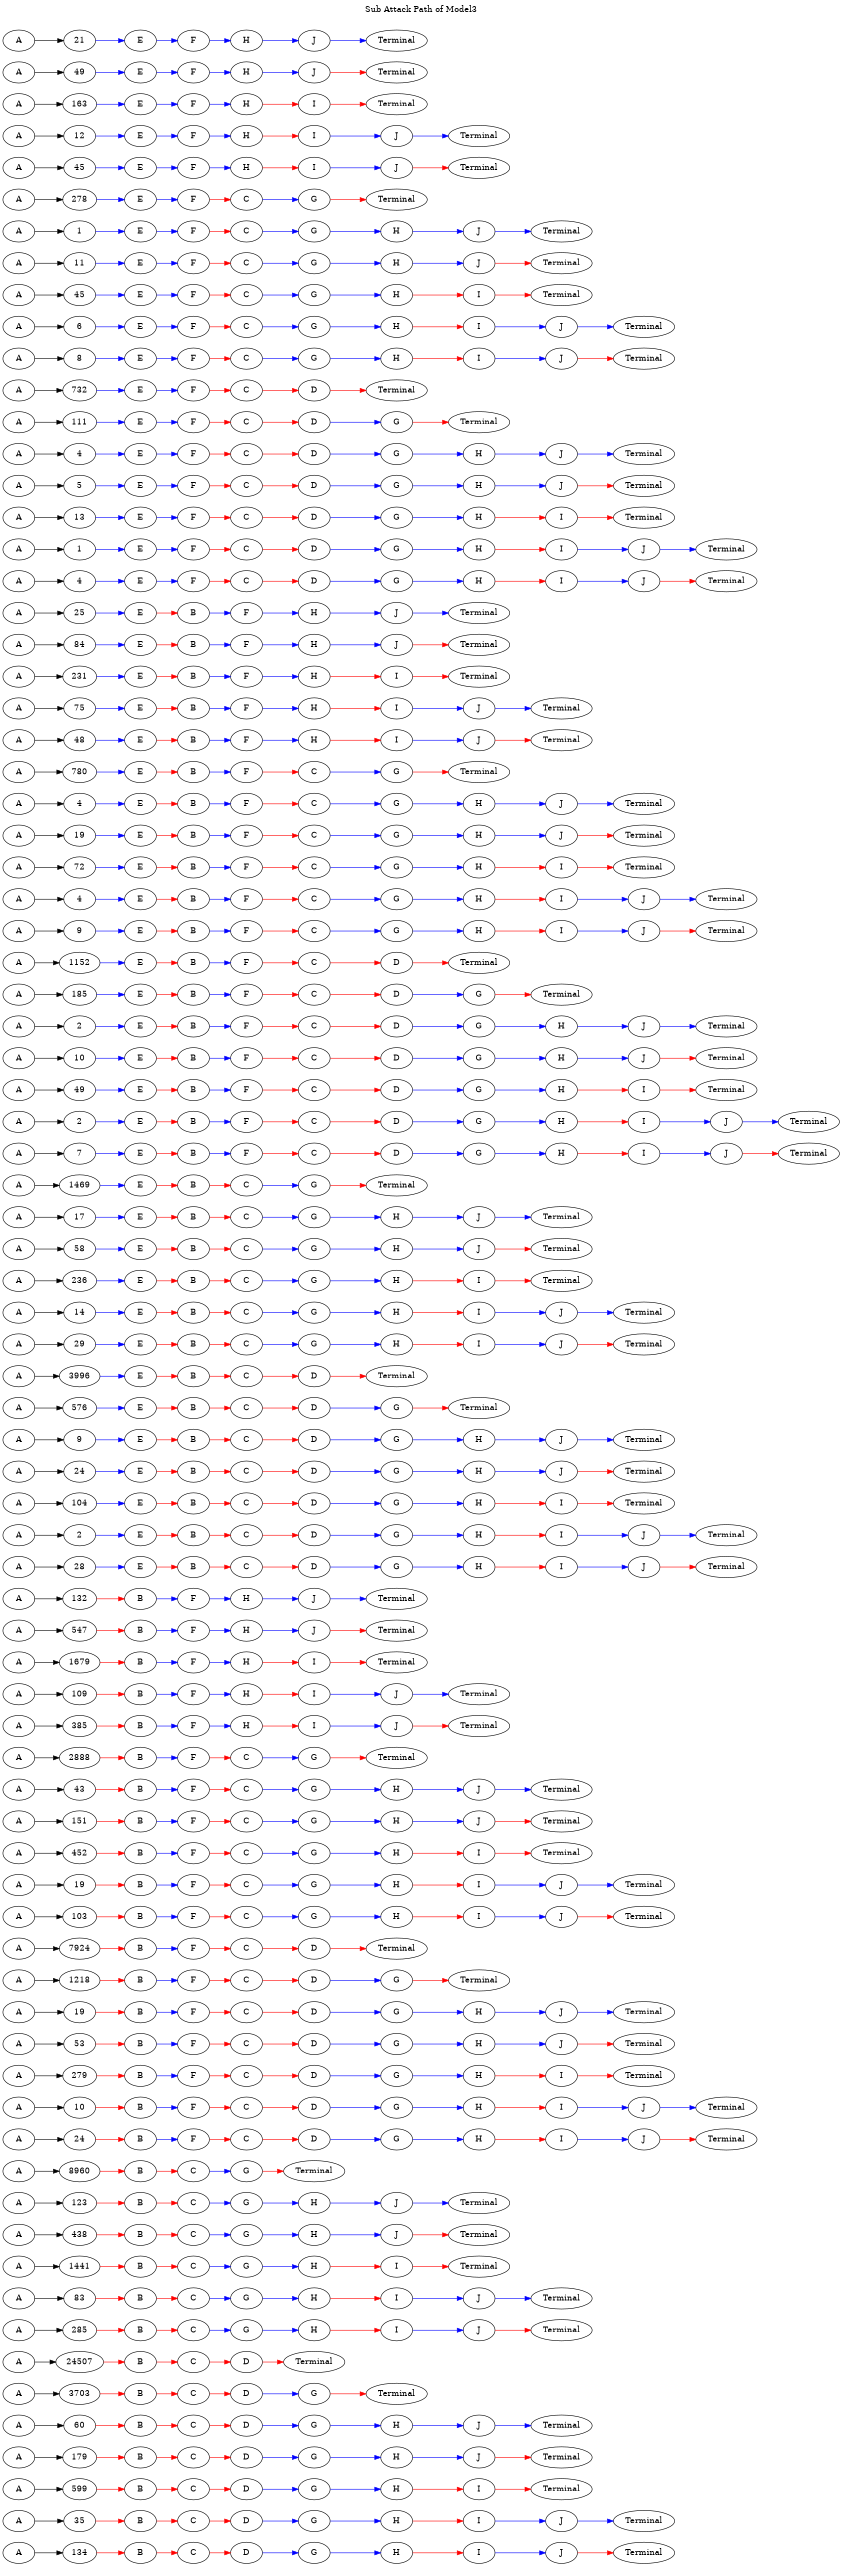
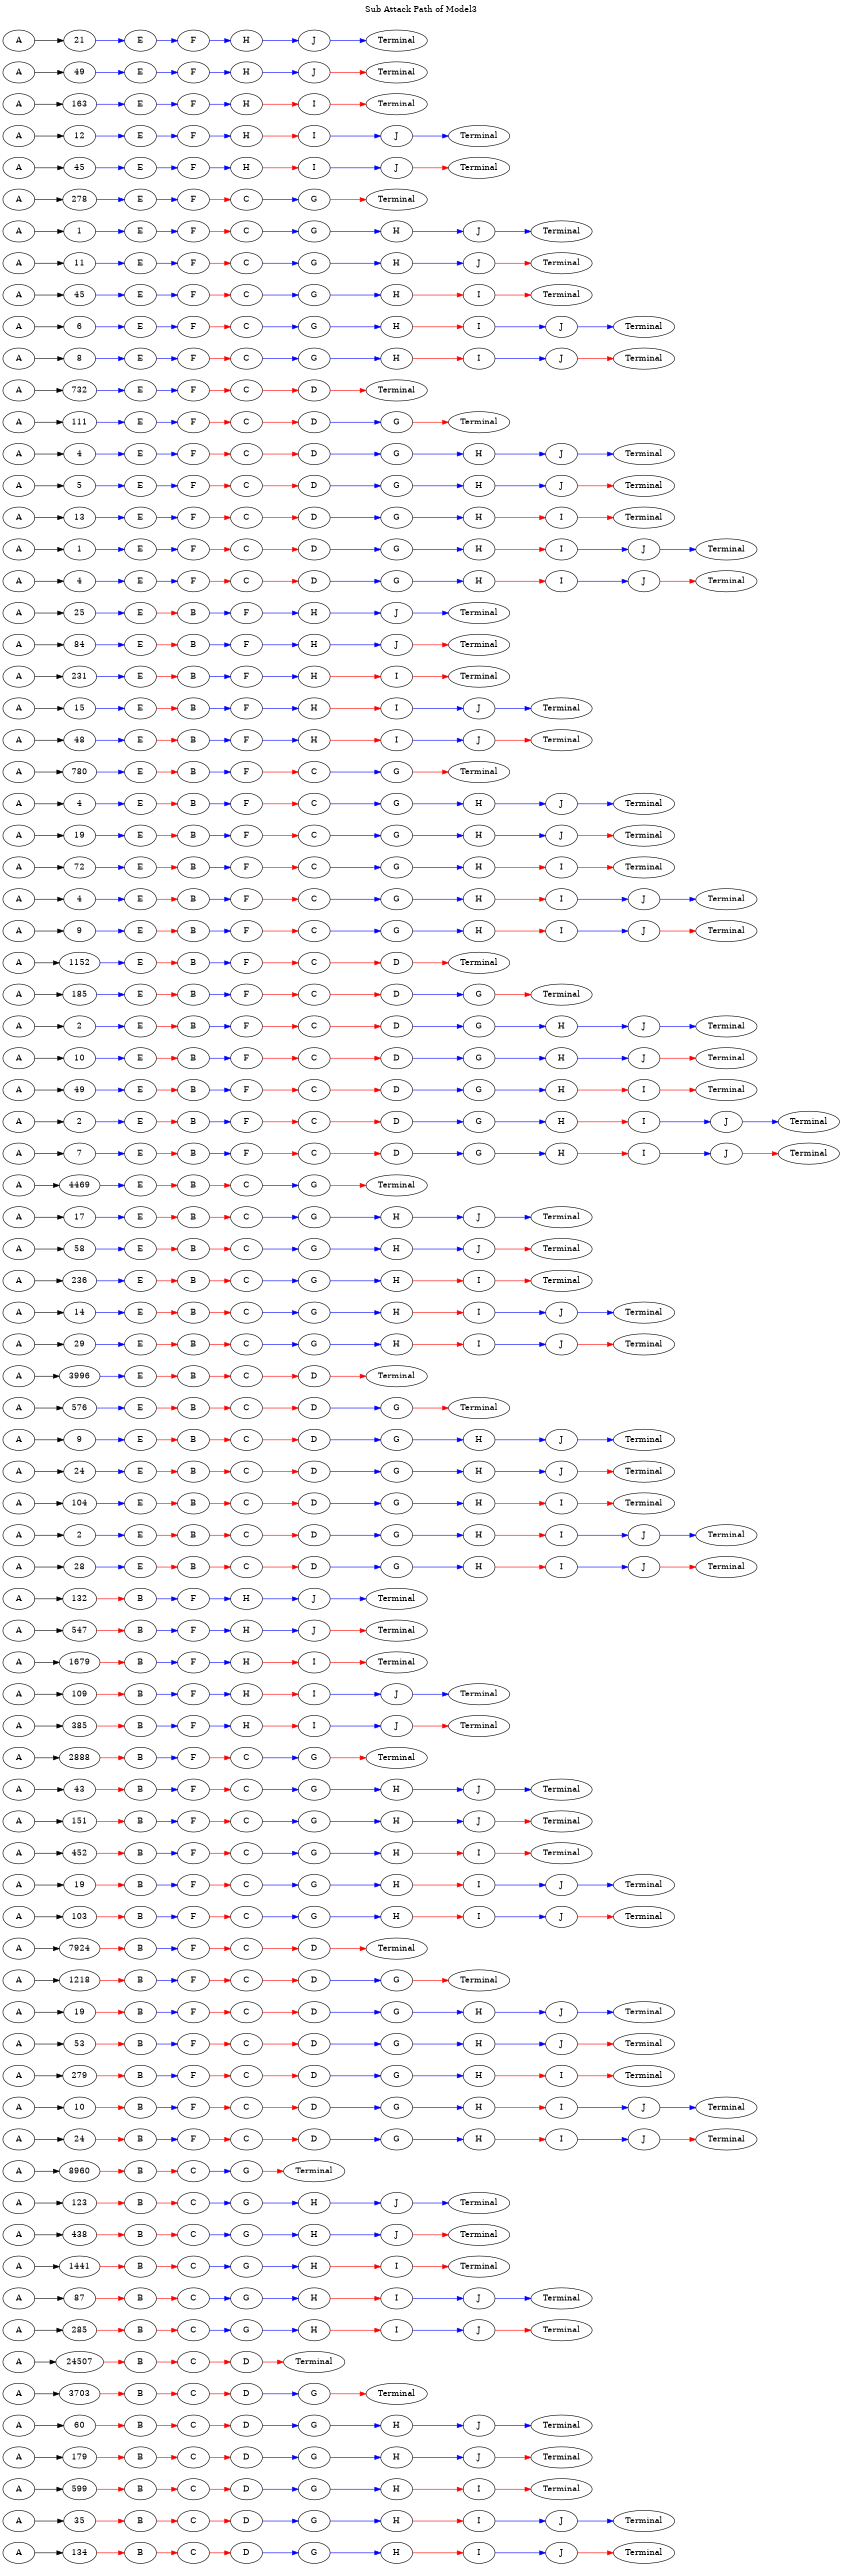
(80, 708) -> (80, 708)
(80, 1185) -> (80, 1185)
(80, 2298) -> (80, 2298)
